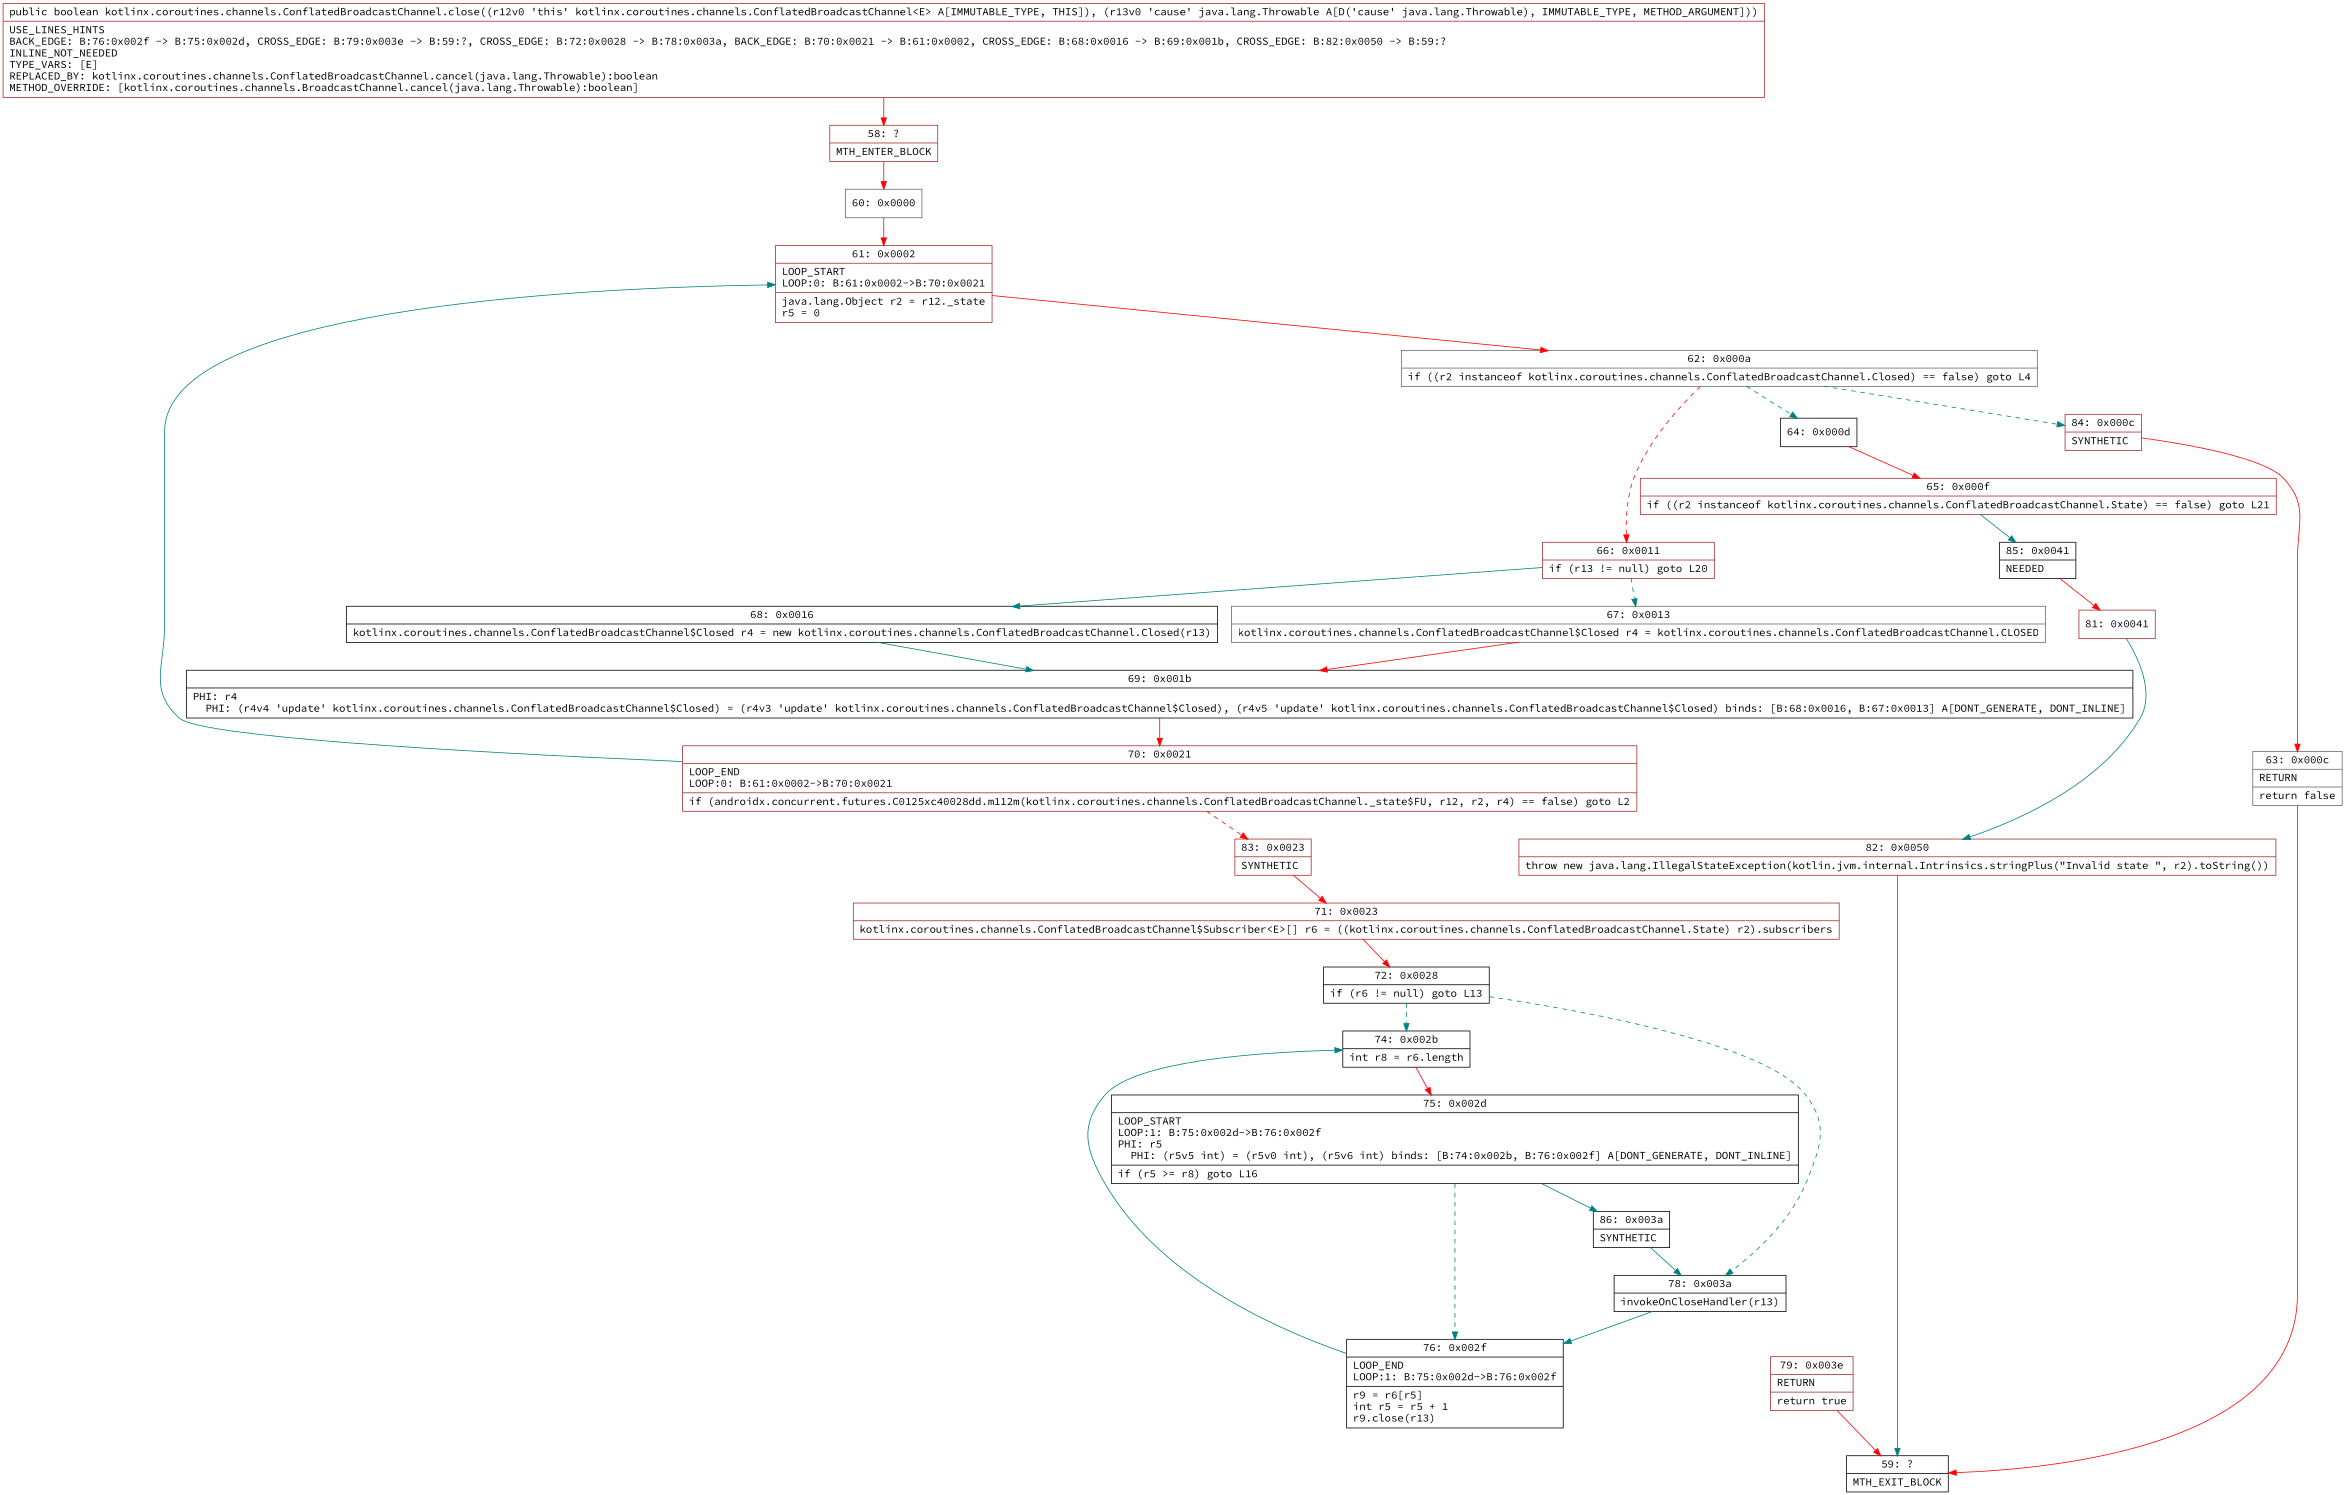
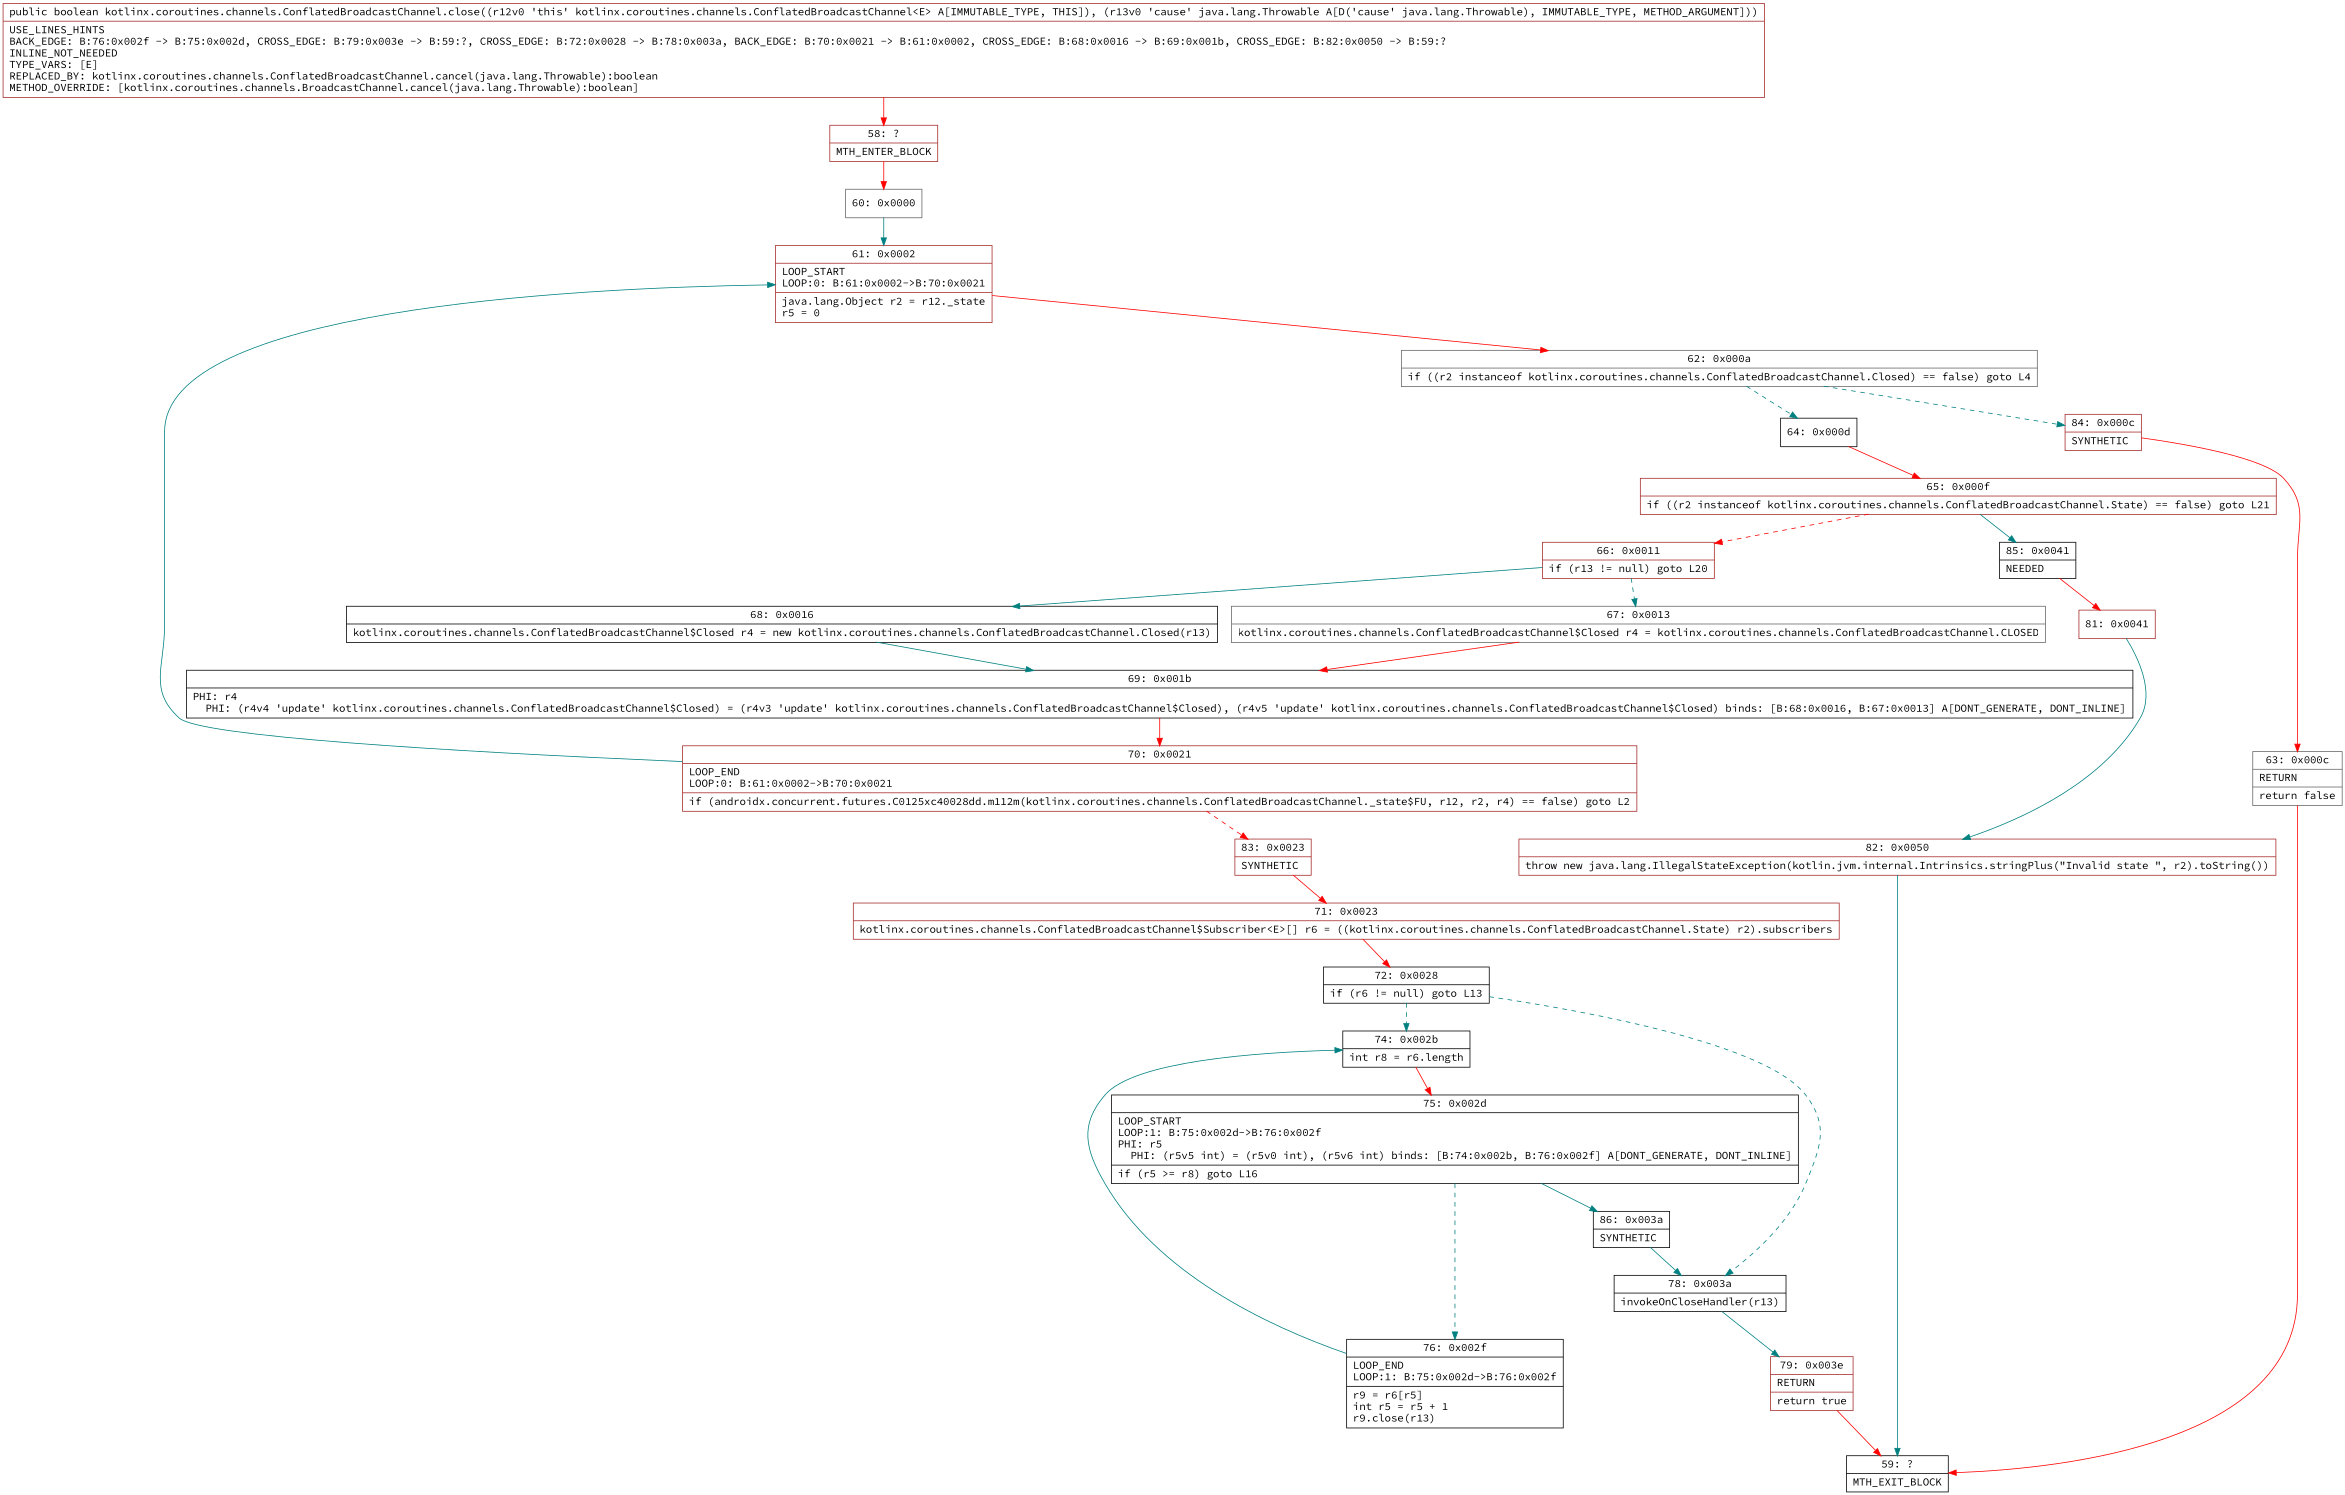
(884, 228) -> (884, 228)
(1646, 453) -> (1795, 528)
(1612, 1326) -> (1747, 1332)
